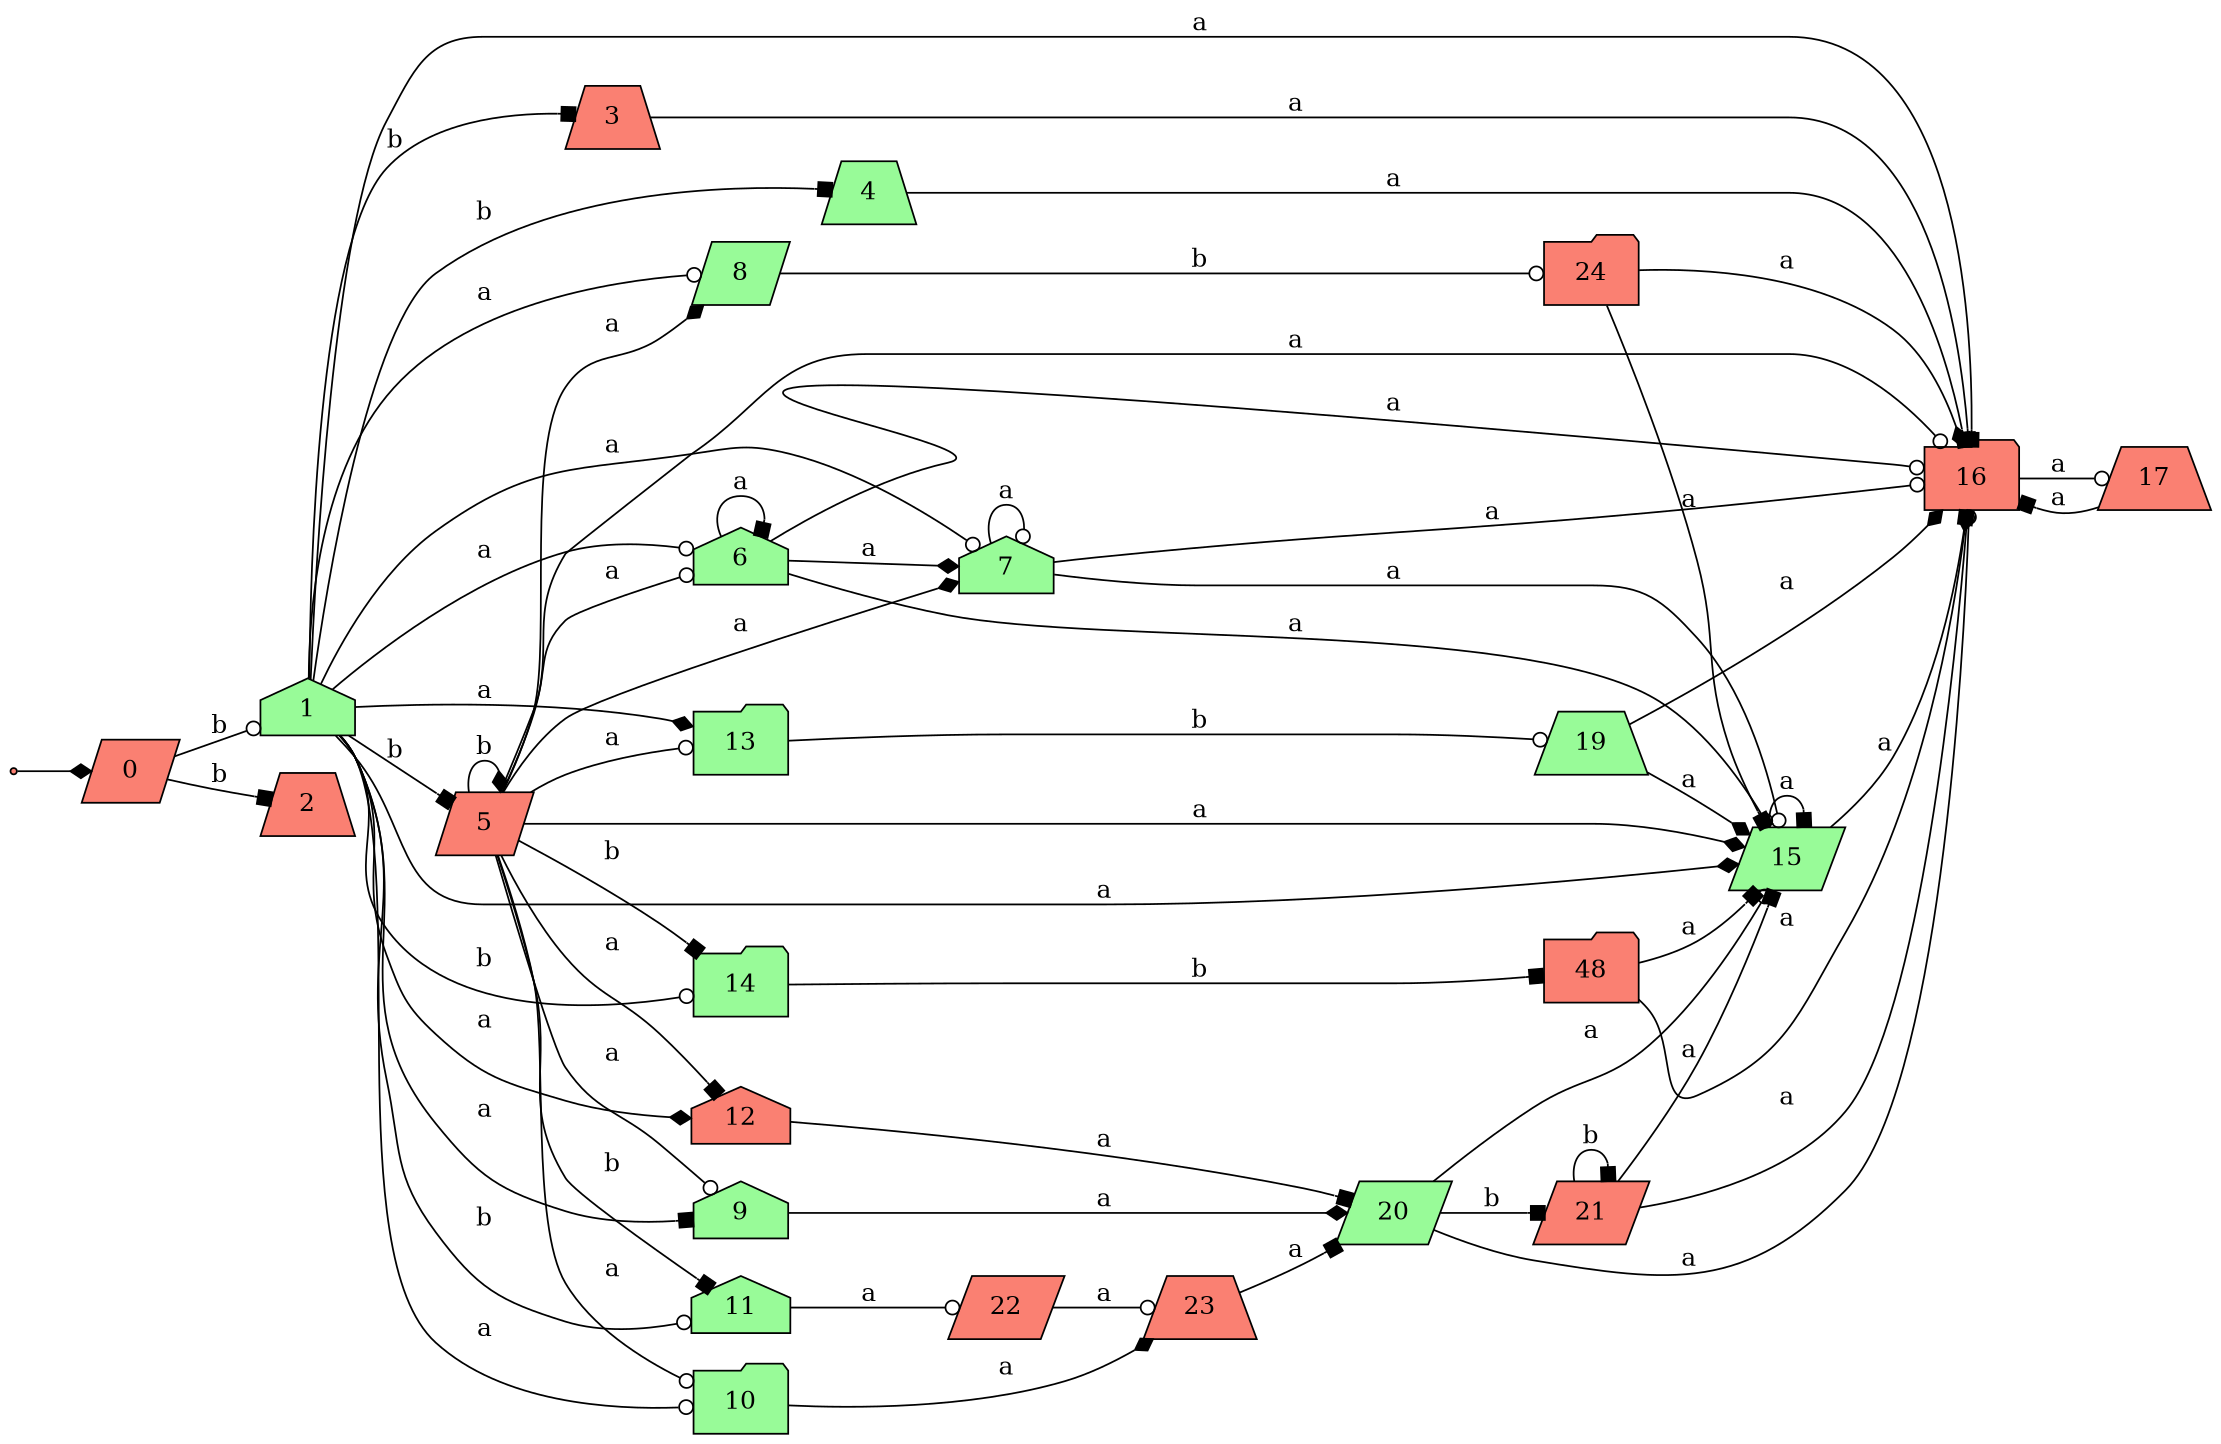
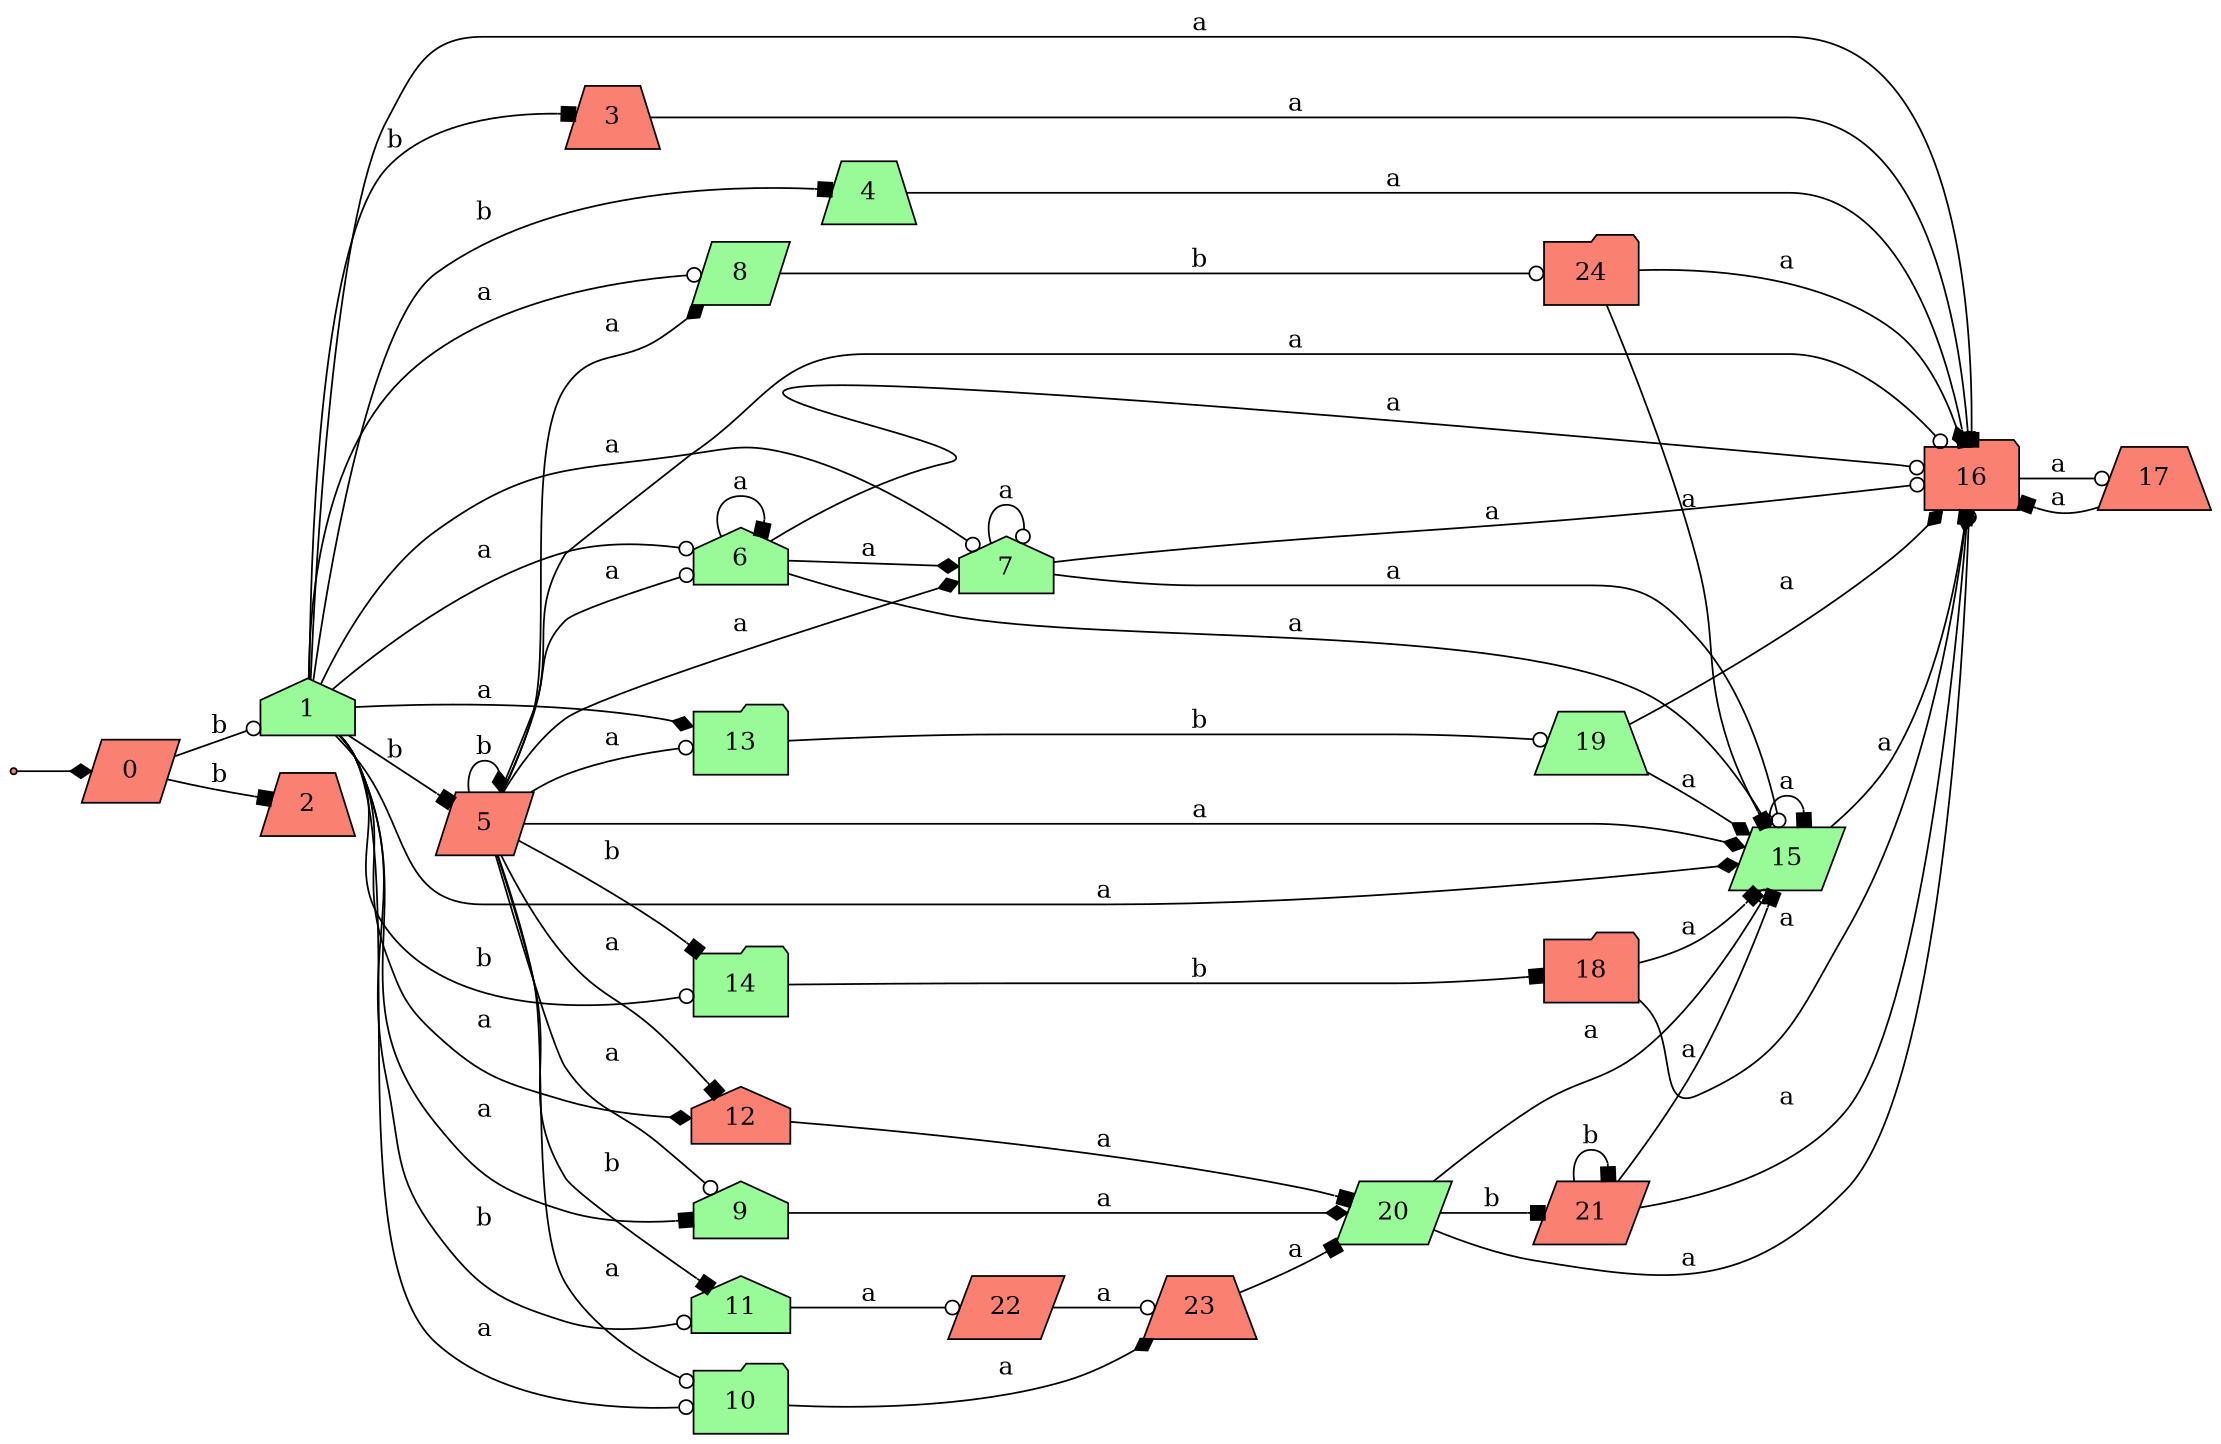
(1591, 971) -> (1591, 971)
